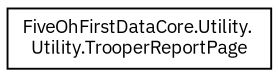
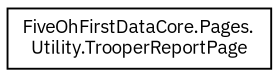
(139, 39) -> (139, 39)
